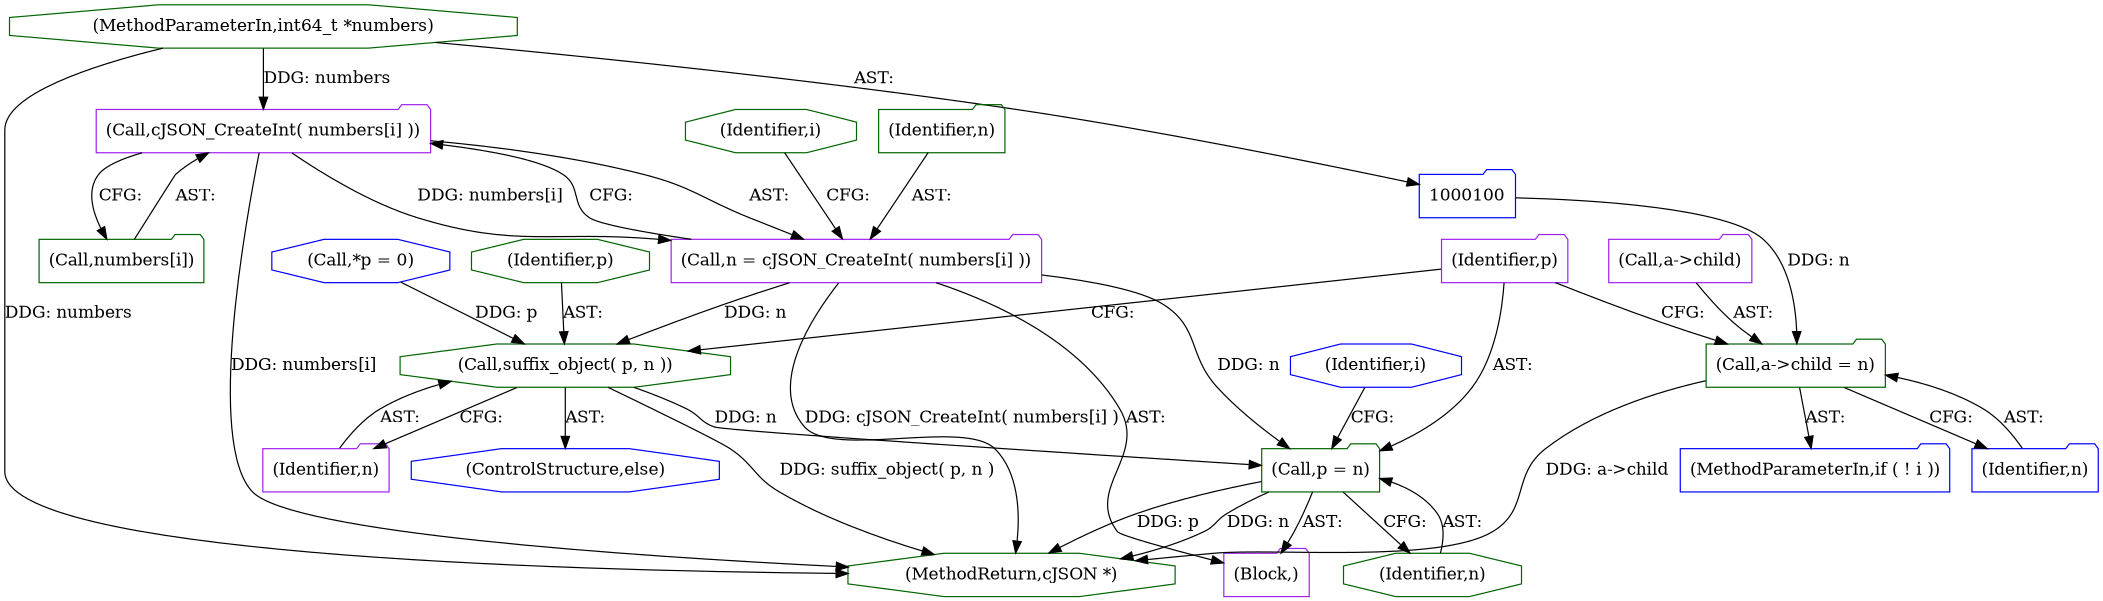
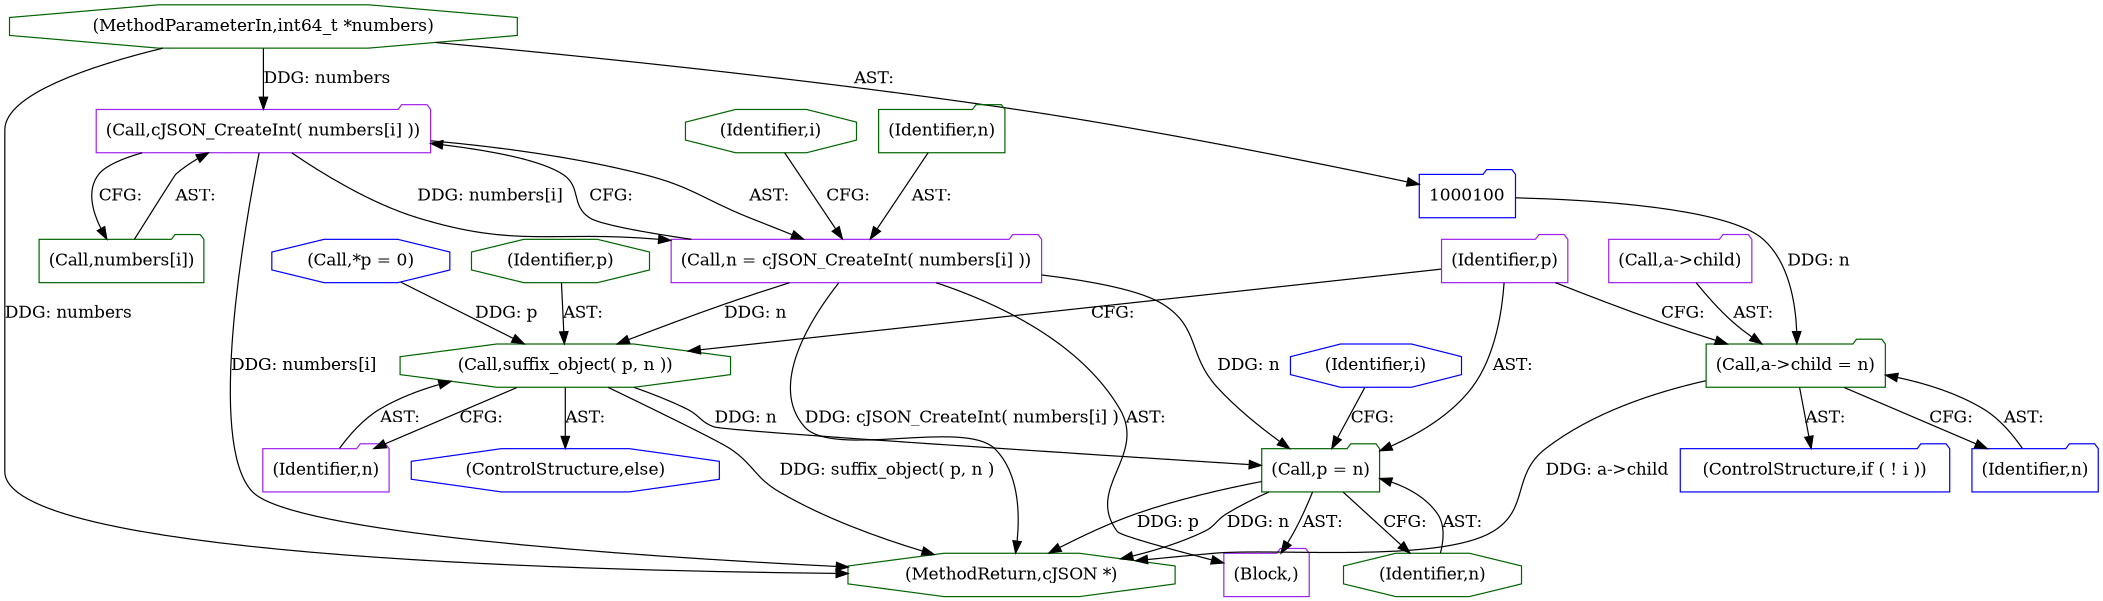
(1815, 470) -> (1815, 470)
